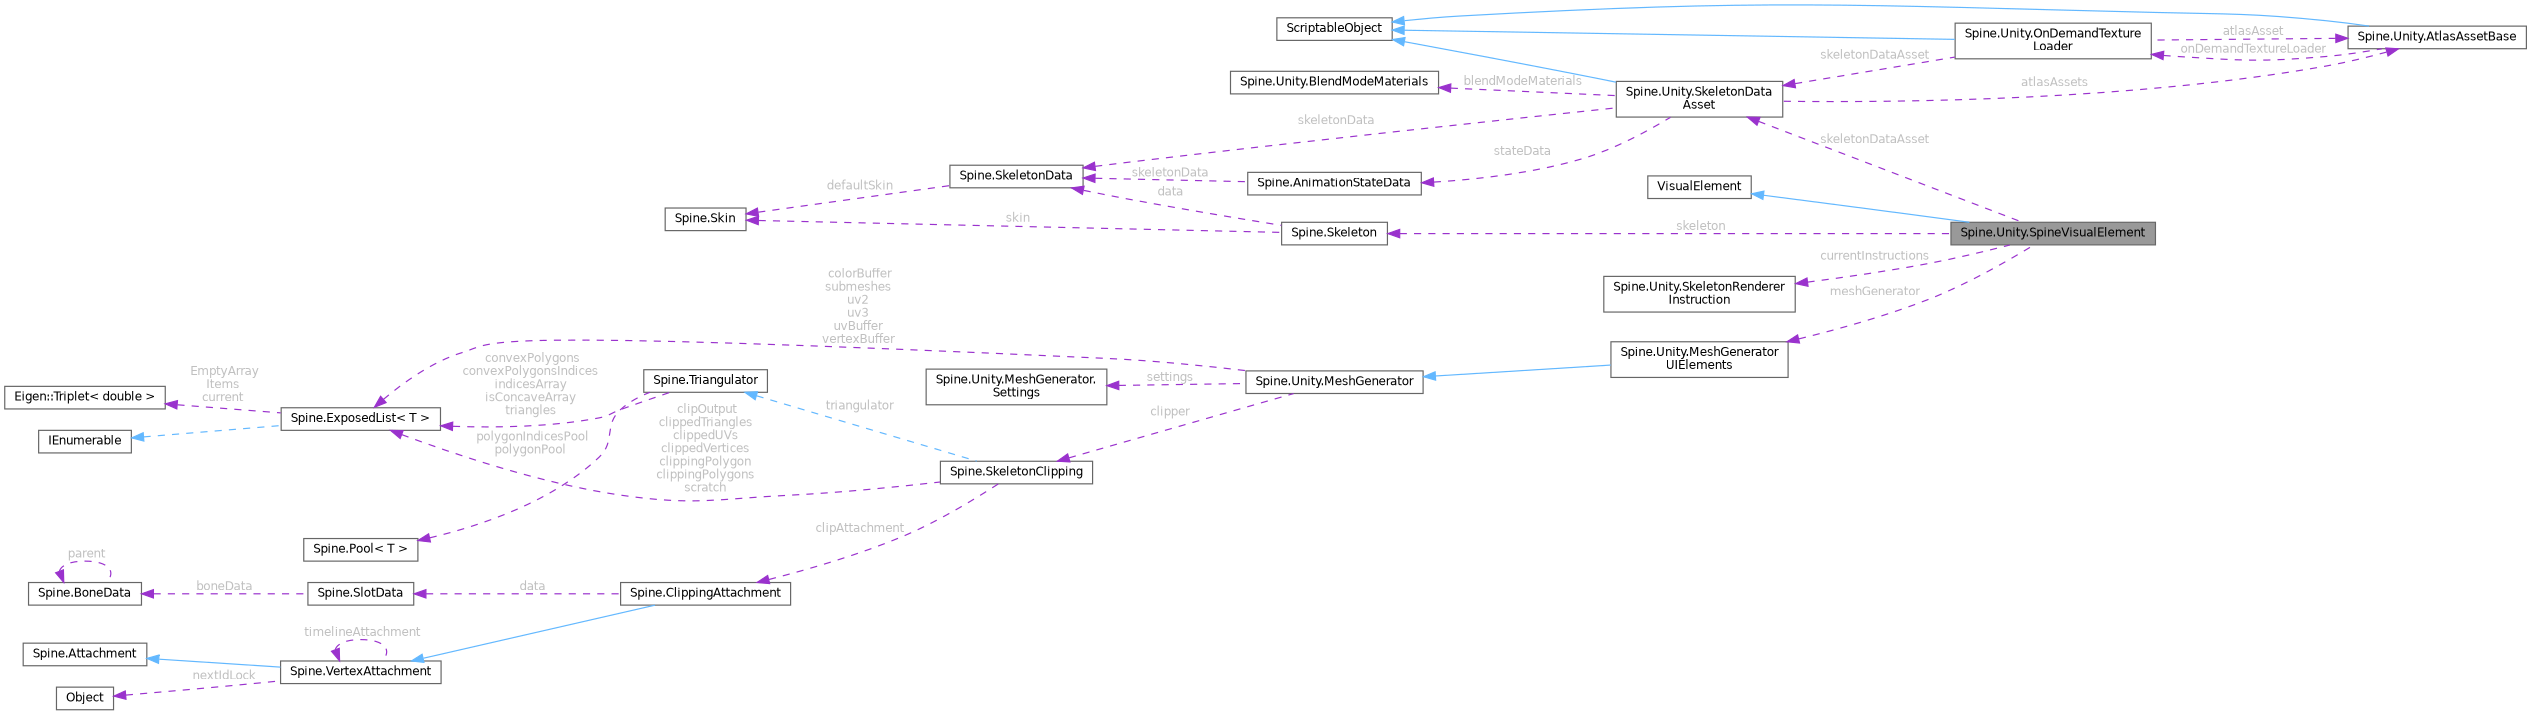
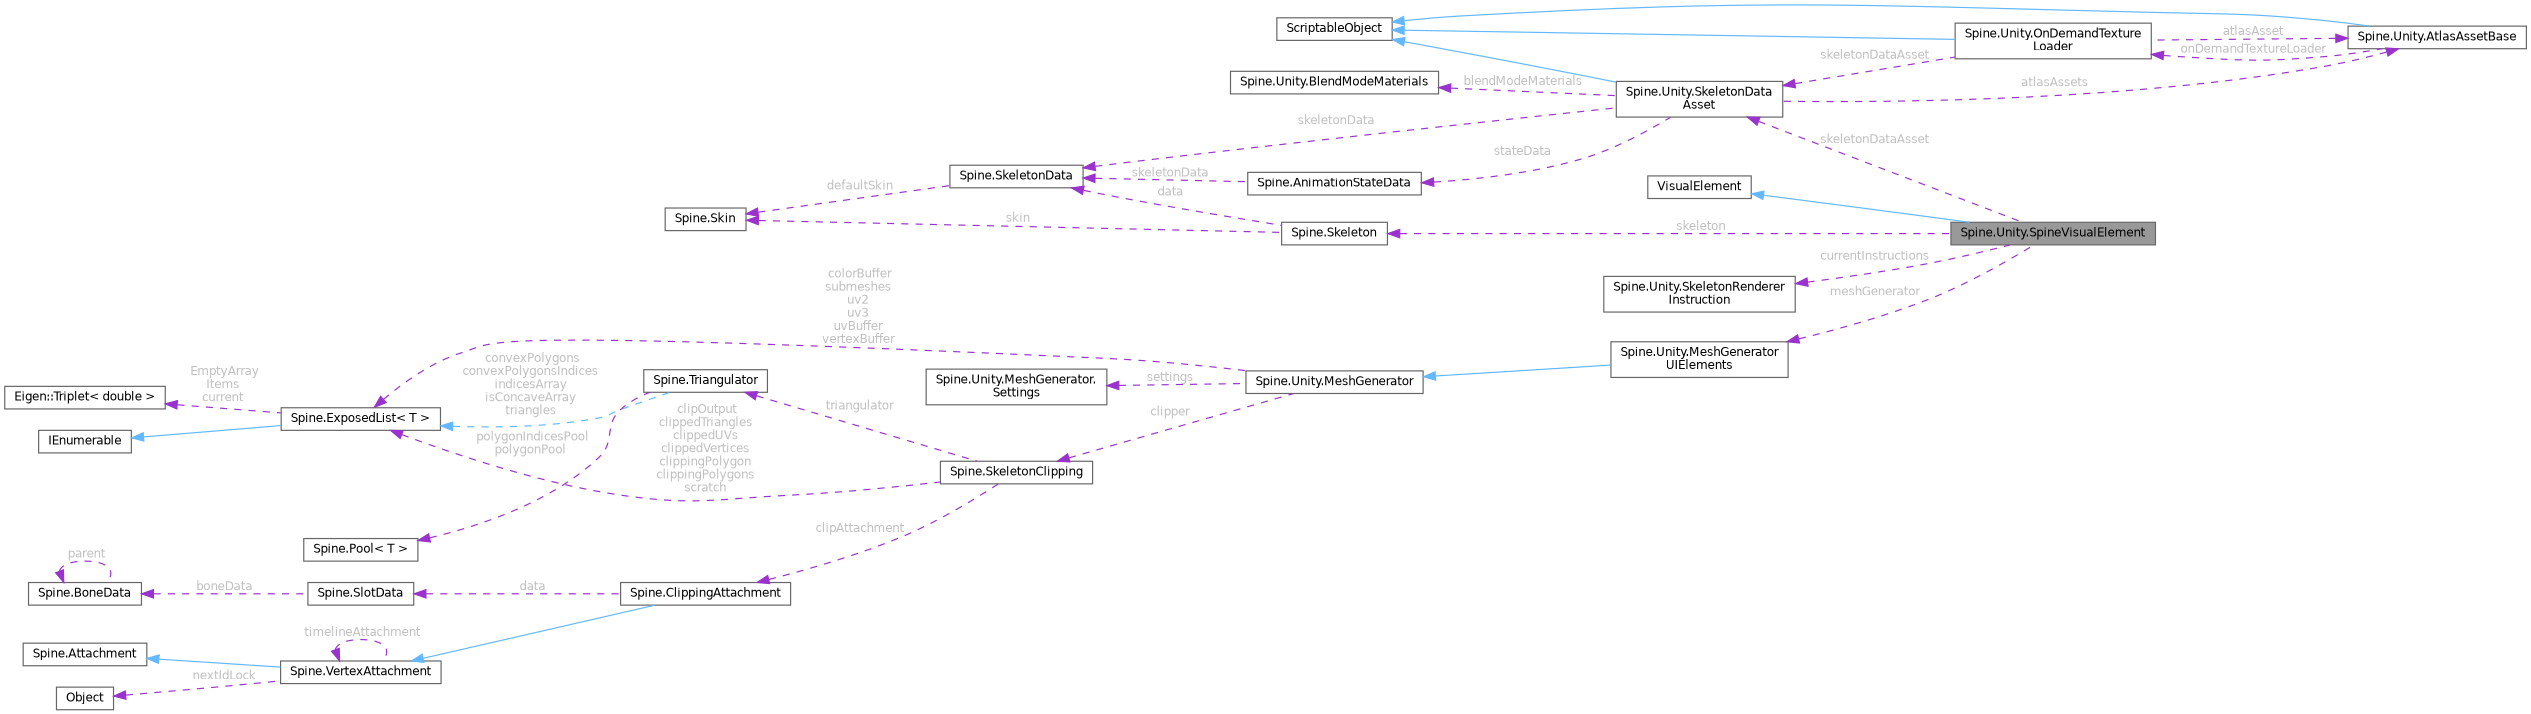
(564, 423) -> (564, 423)
(867, 428) -> (867, 428)
(212, 431) -> (212, 431)
